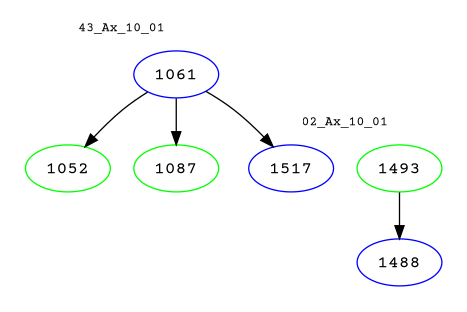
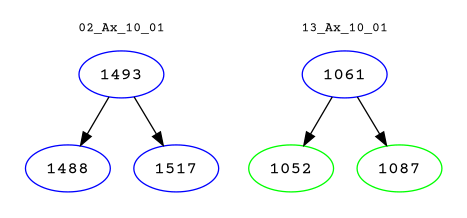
(122, 28) -> (345, 28)
(248, 122) -> (145, 115)
(400, 168) -> (121, 74)
